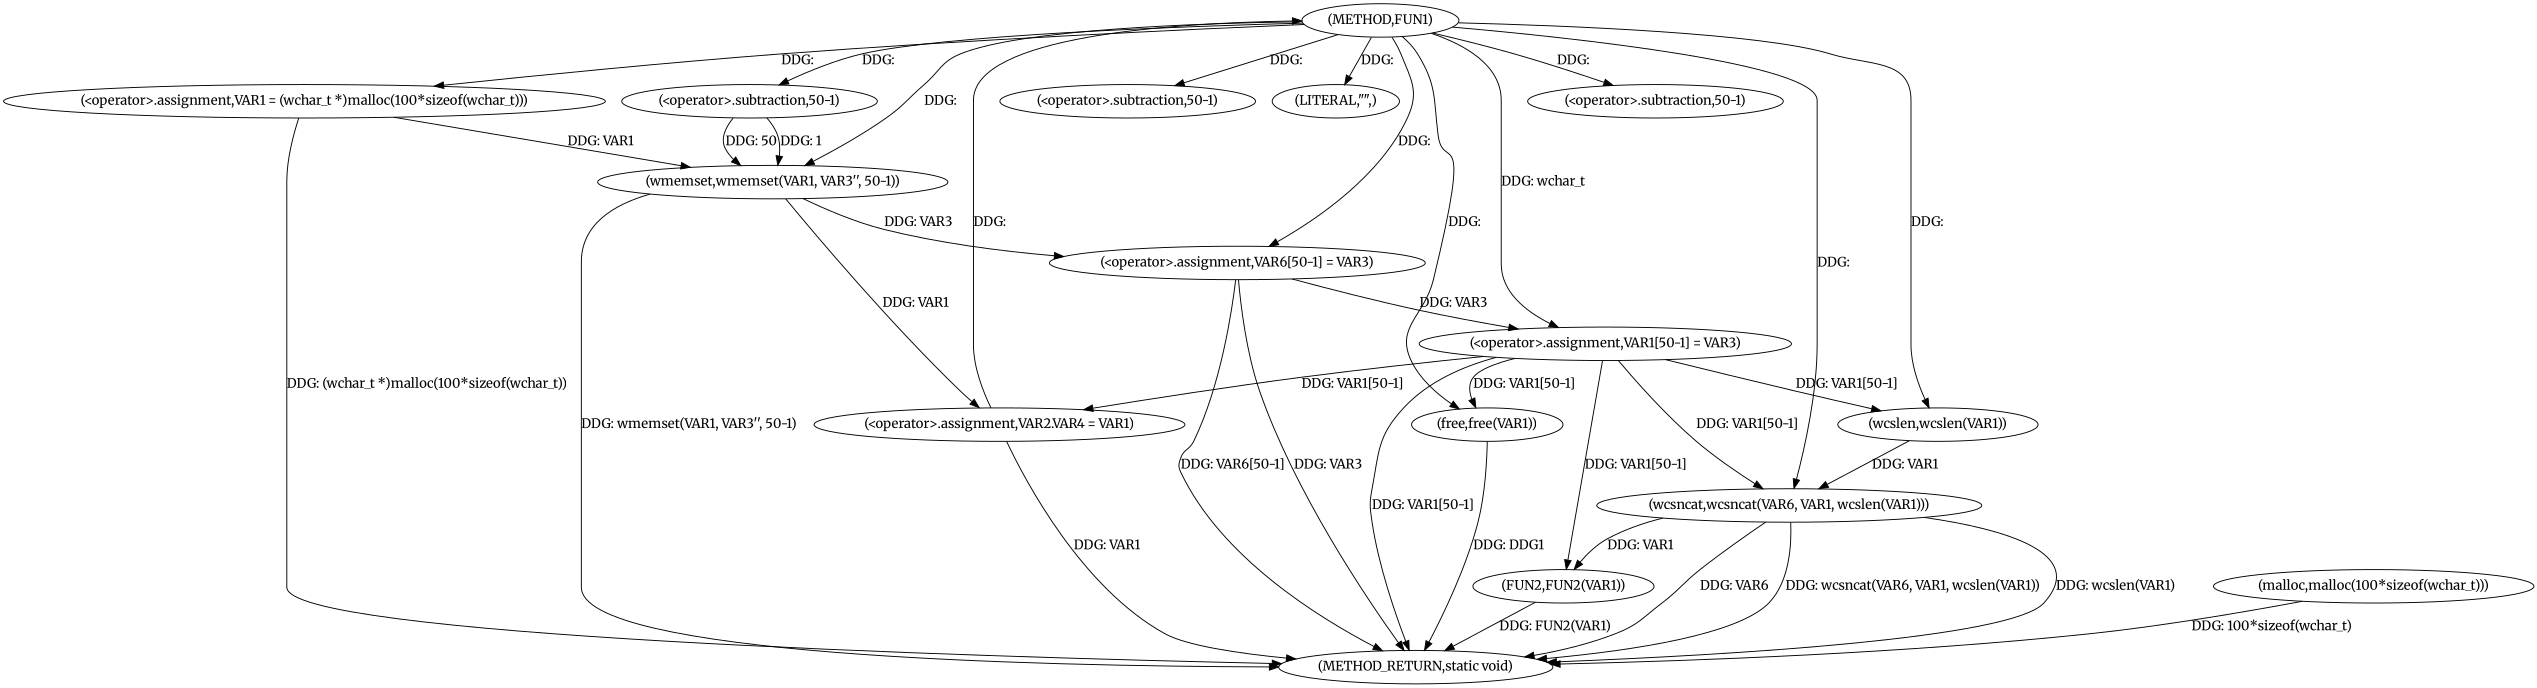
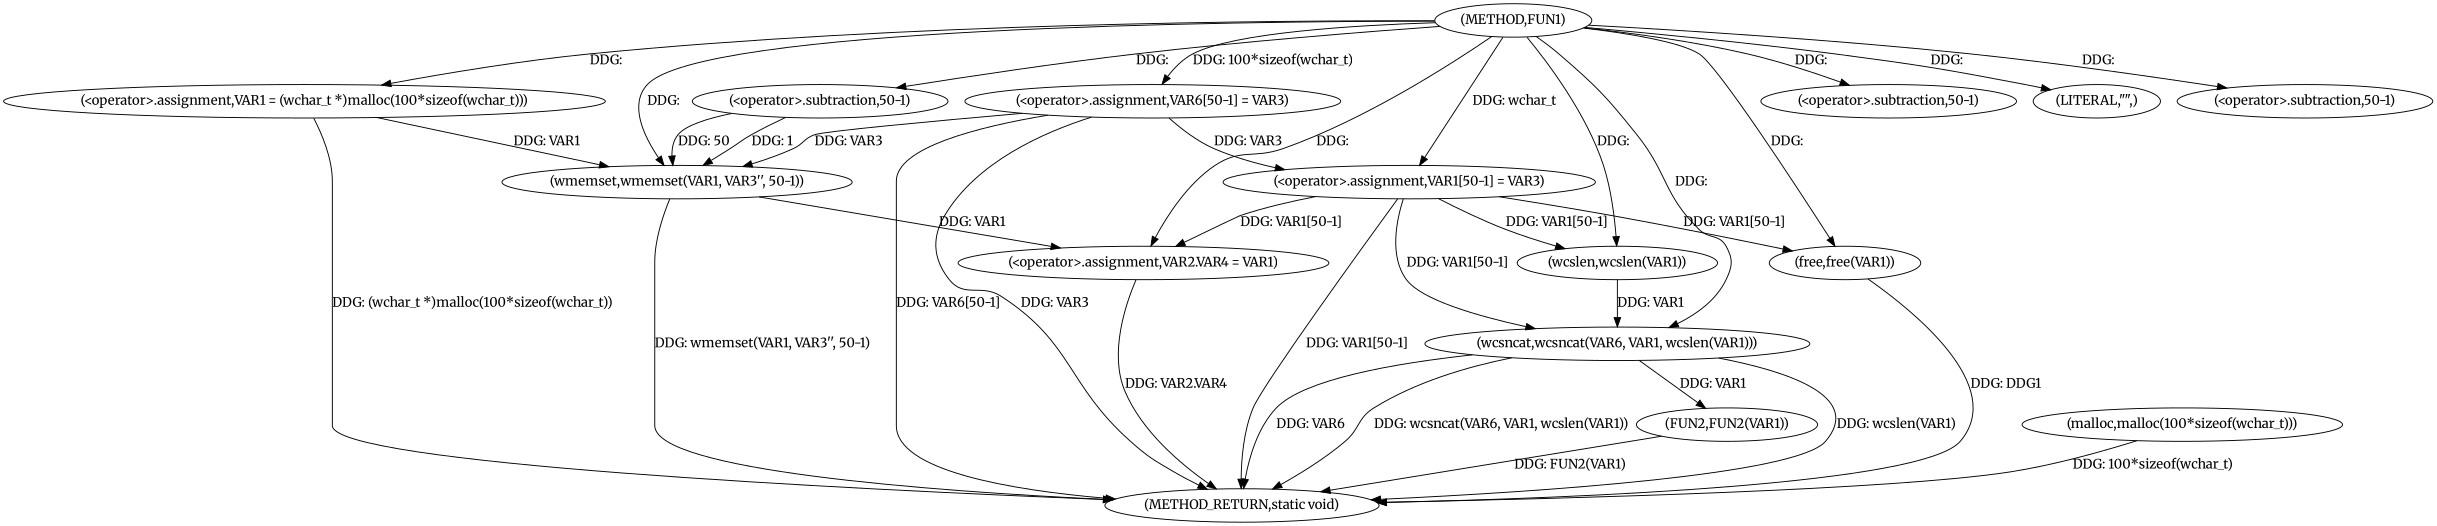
(980, 85) -> (1316, 135)
(1416, 142) -> (1273, 61)
(926, 239) -> (884, 126)
(1585, 460) -> none
(1107, 546) -> (1176, 384)
